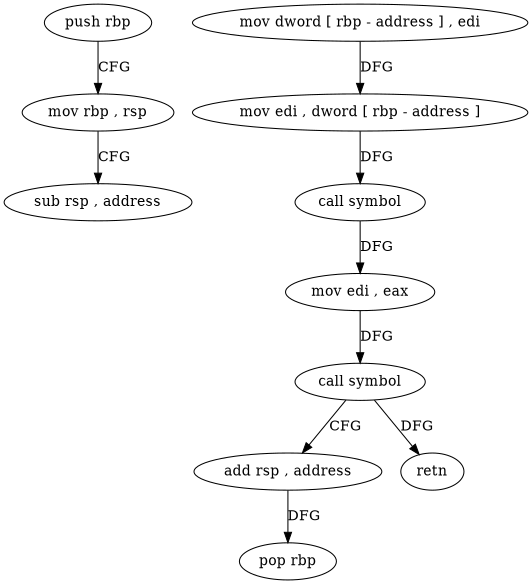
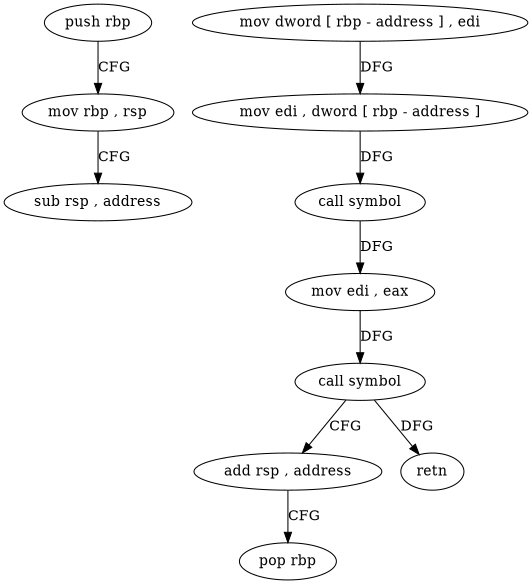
(304, 516) -> (304, 516)
